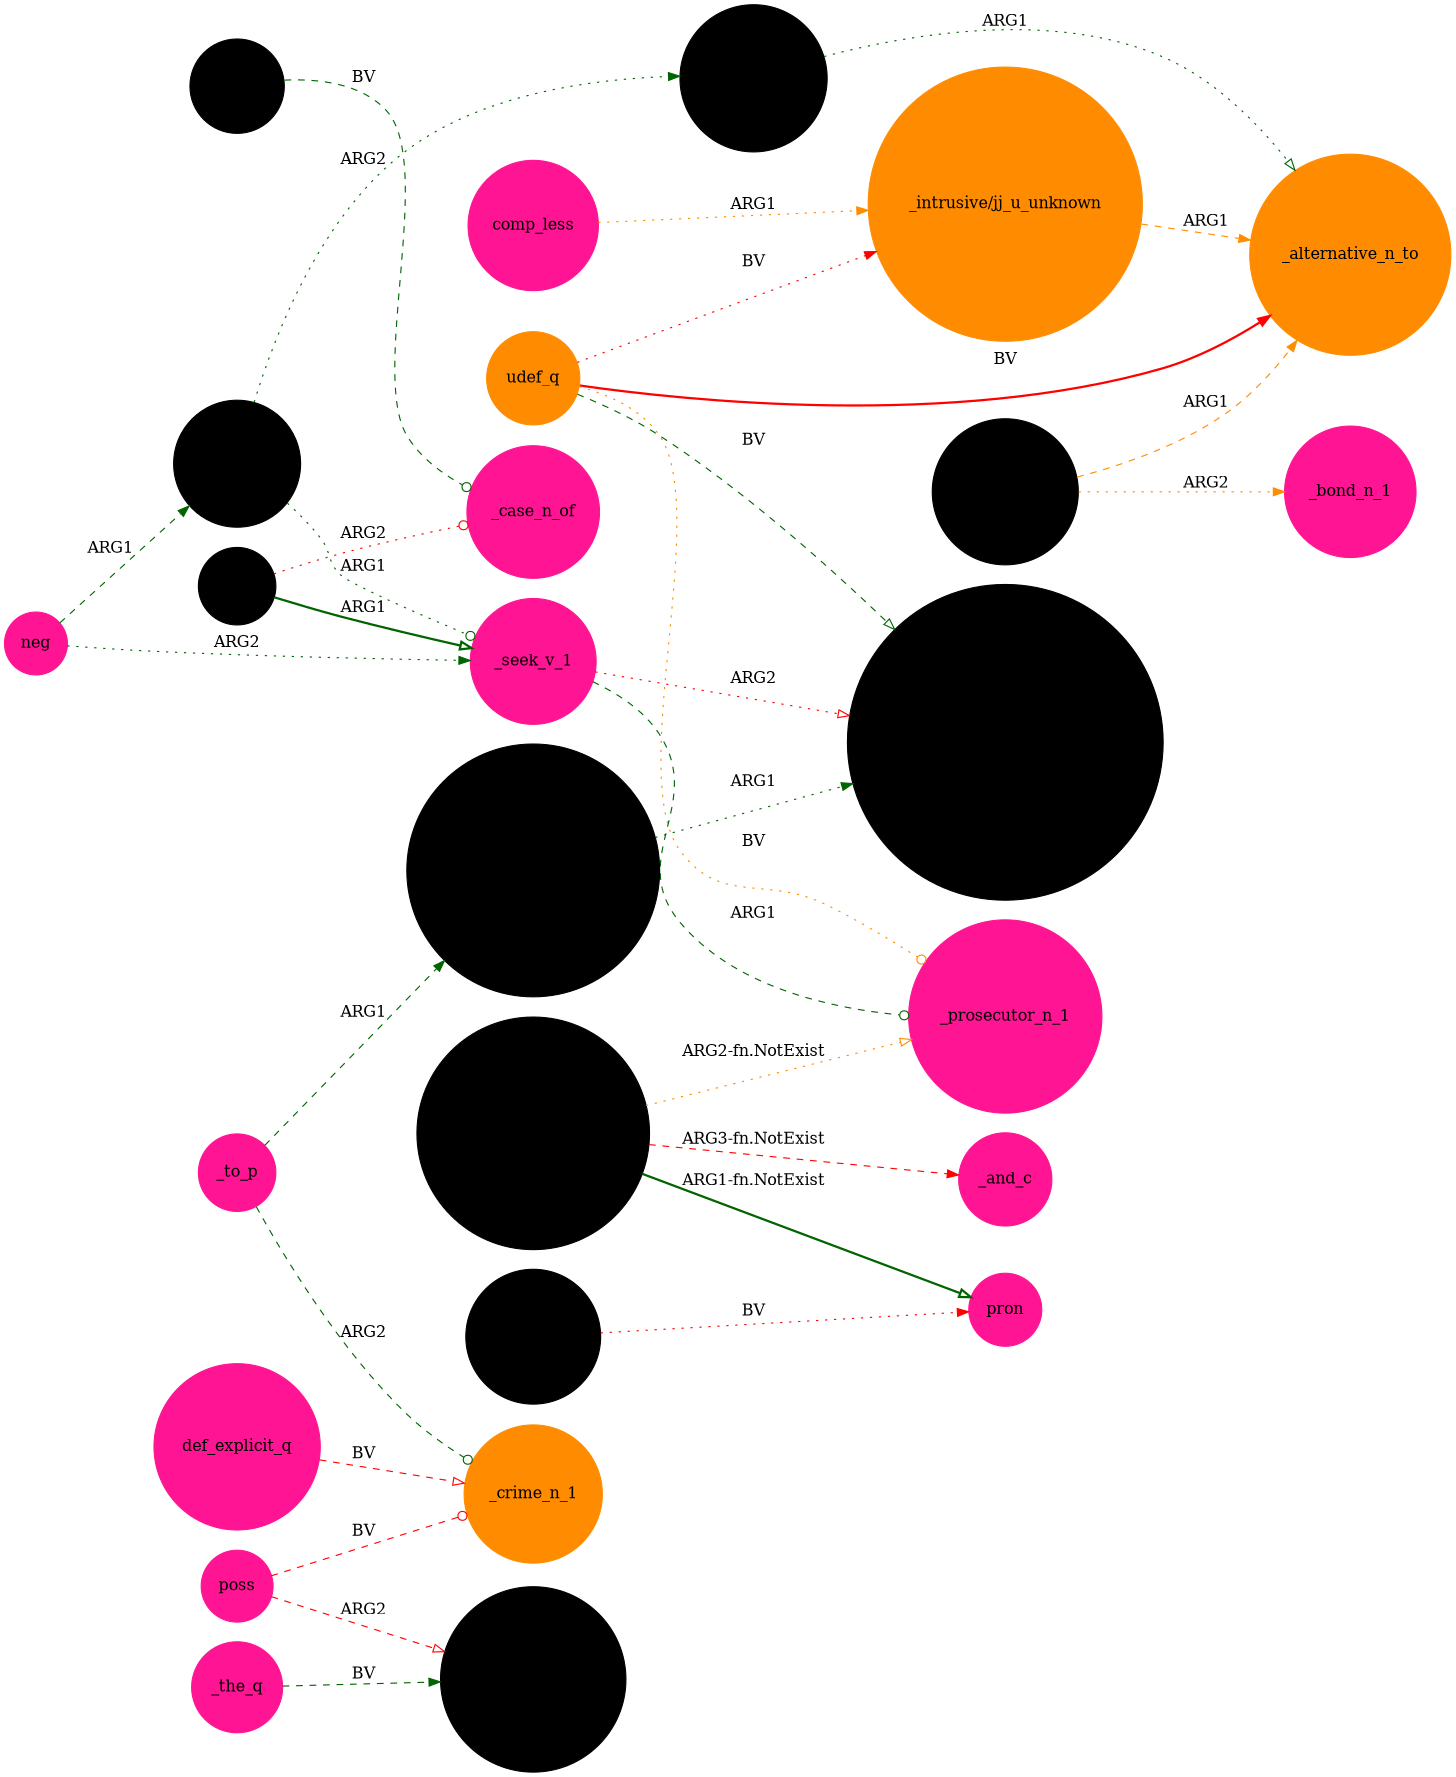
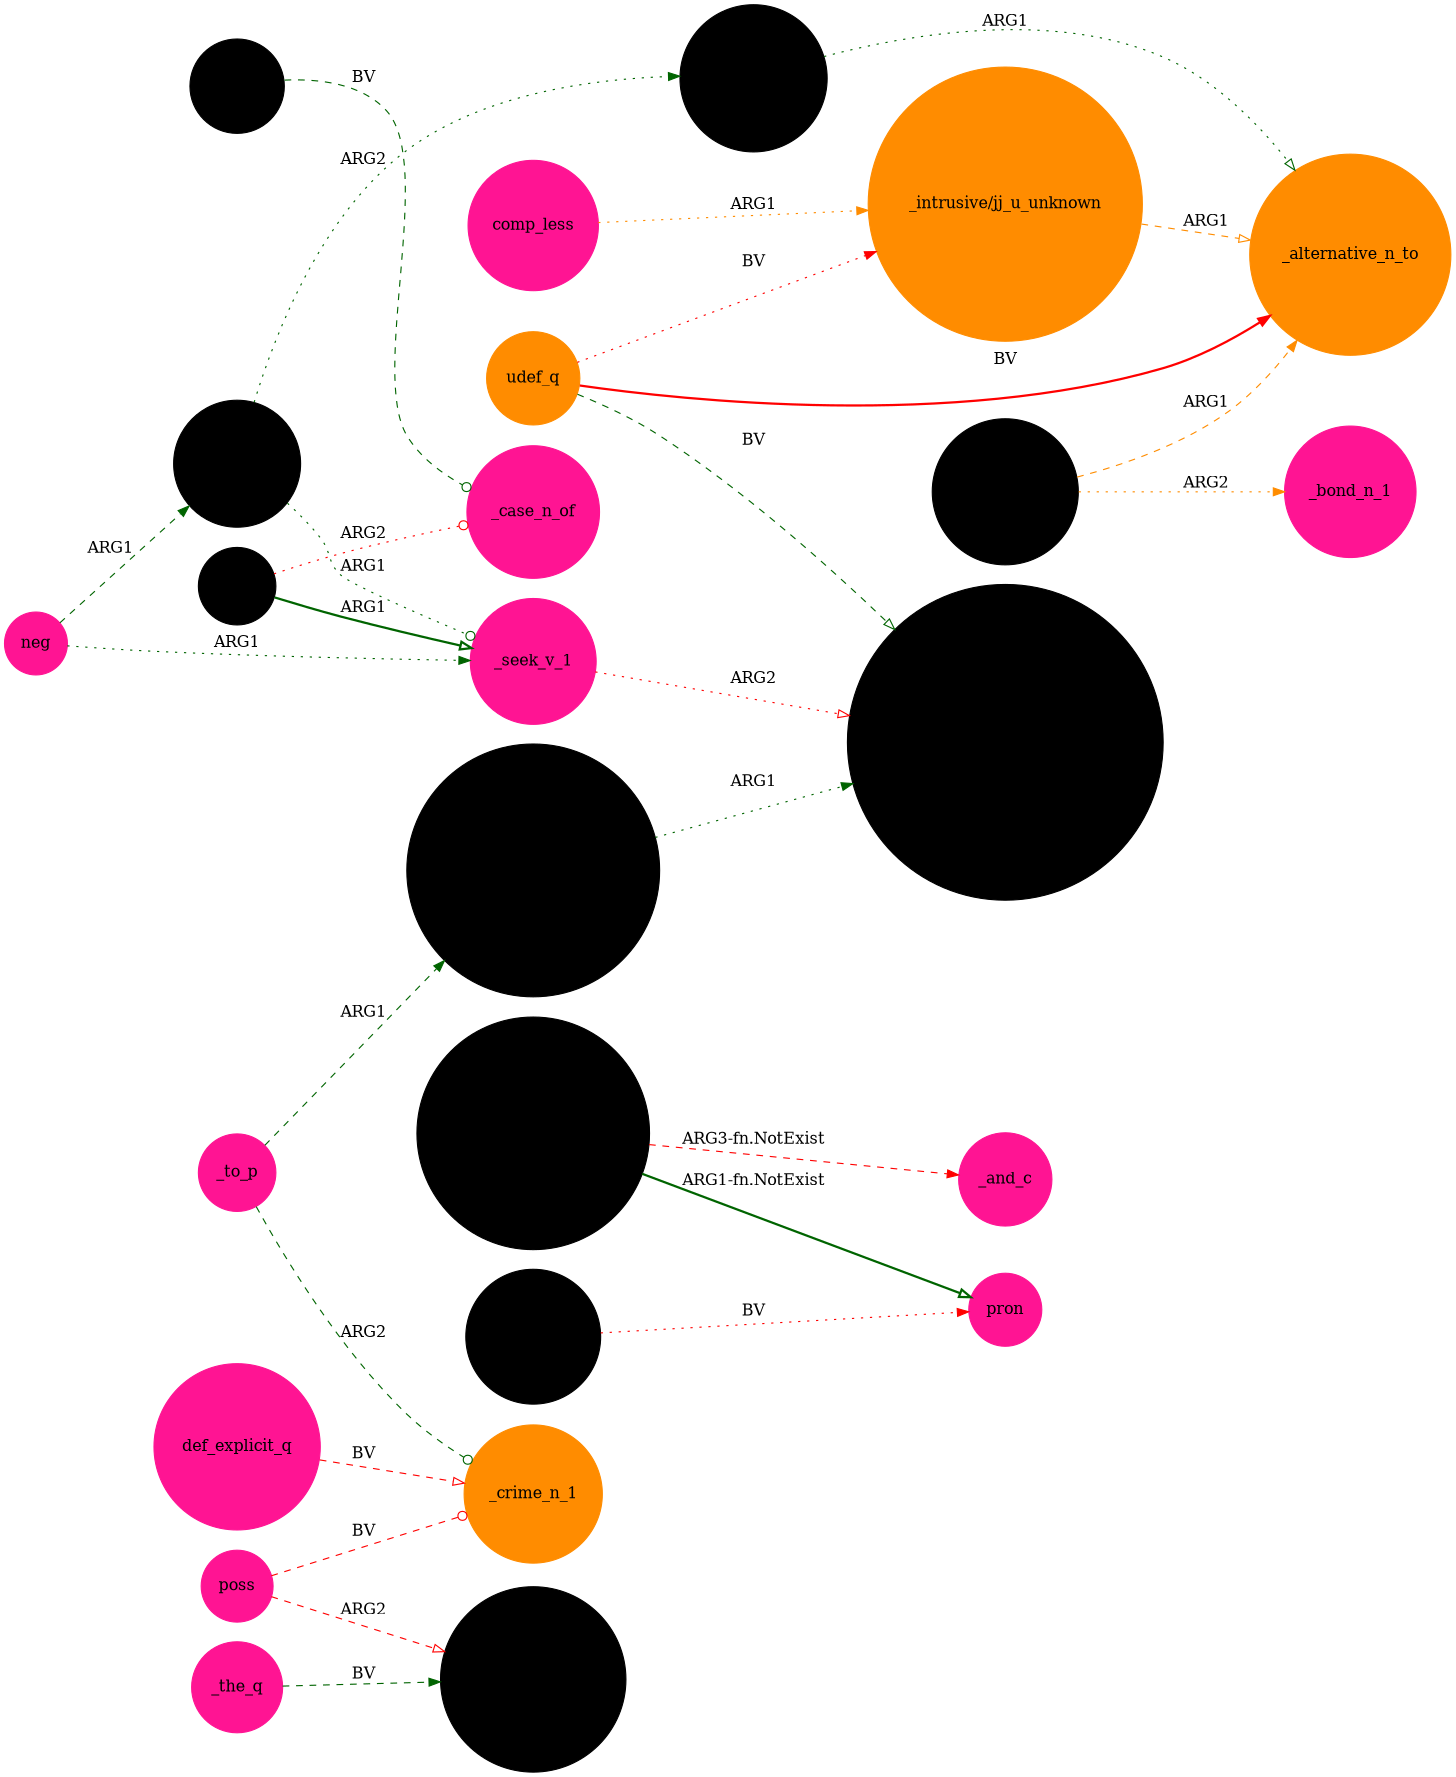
(1190, 231) -> (1190, 231)
(237, 643) -> (237, 643)
(1005, 1016) -> none
